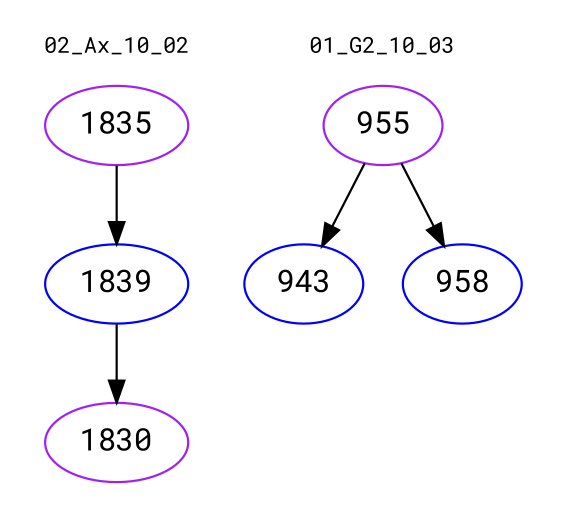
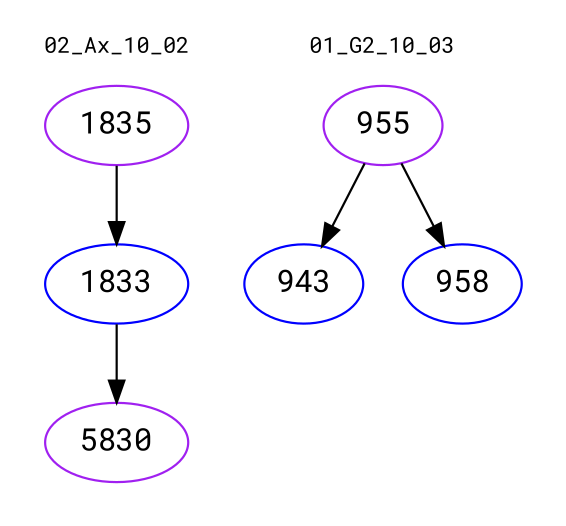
(117, 284) -> (117, 284)
(117, 442) -> (117, 442)
